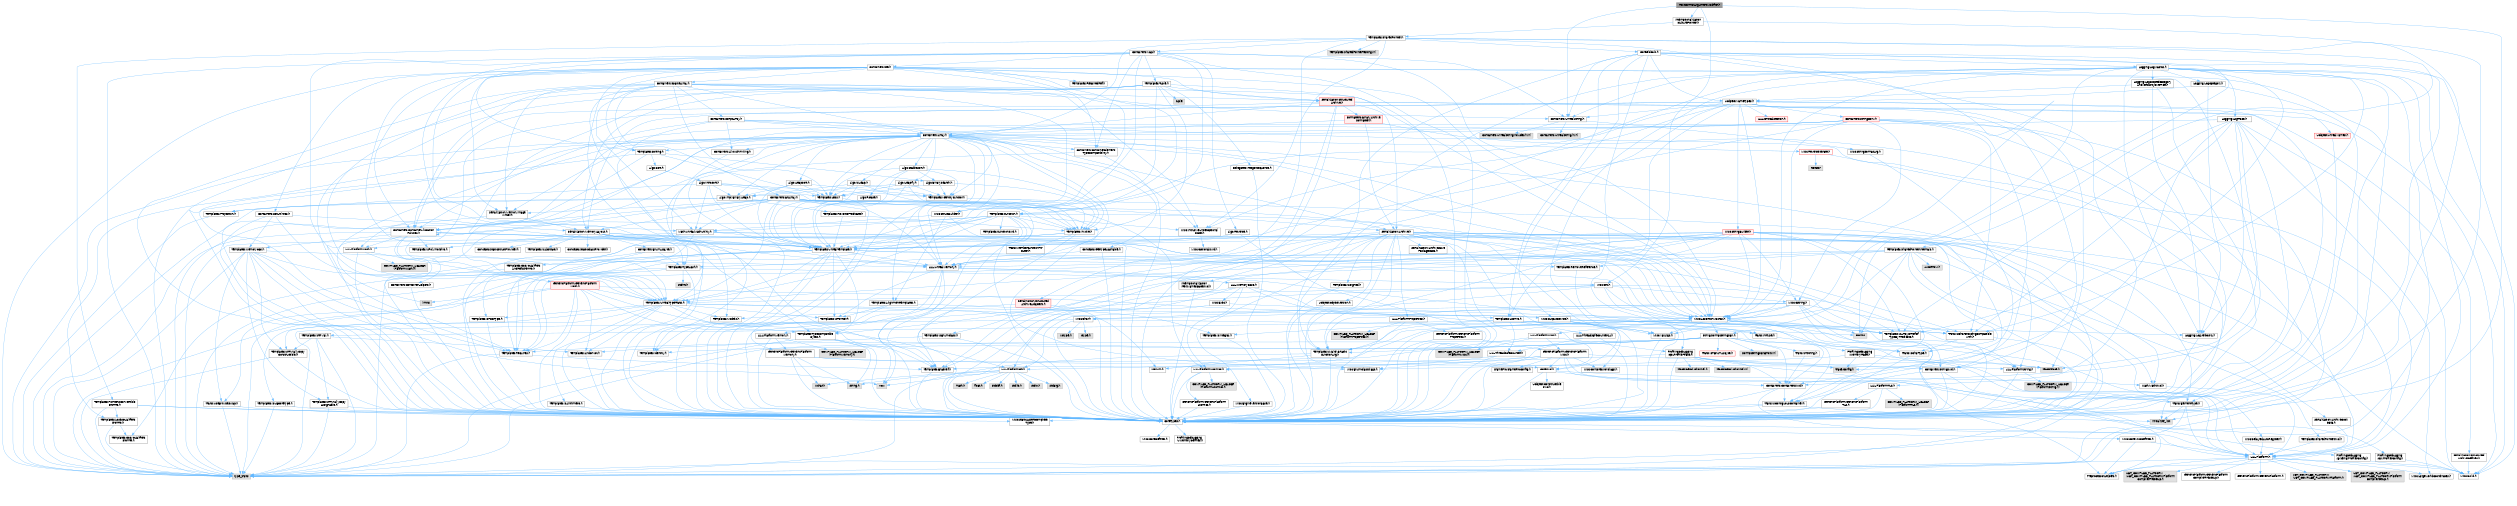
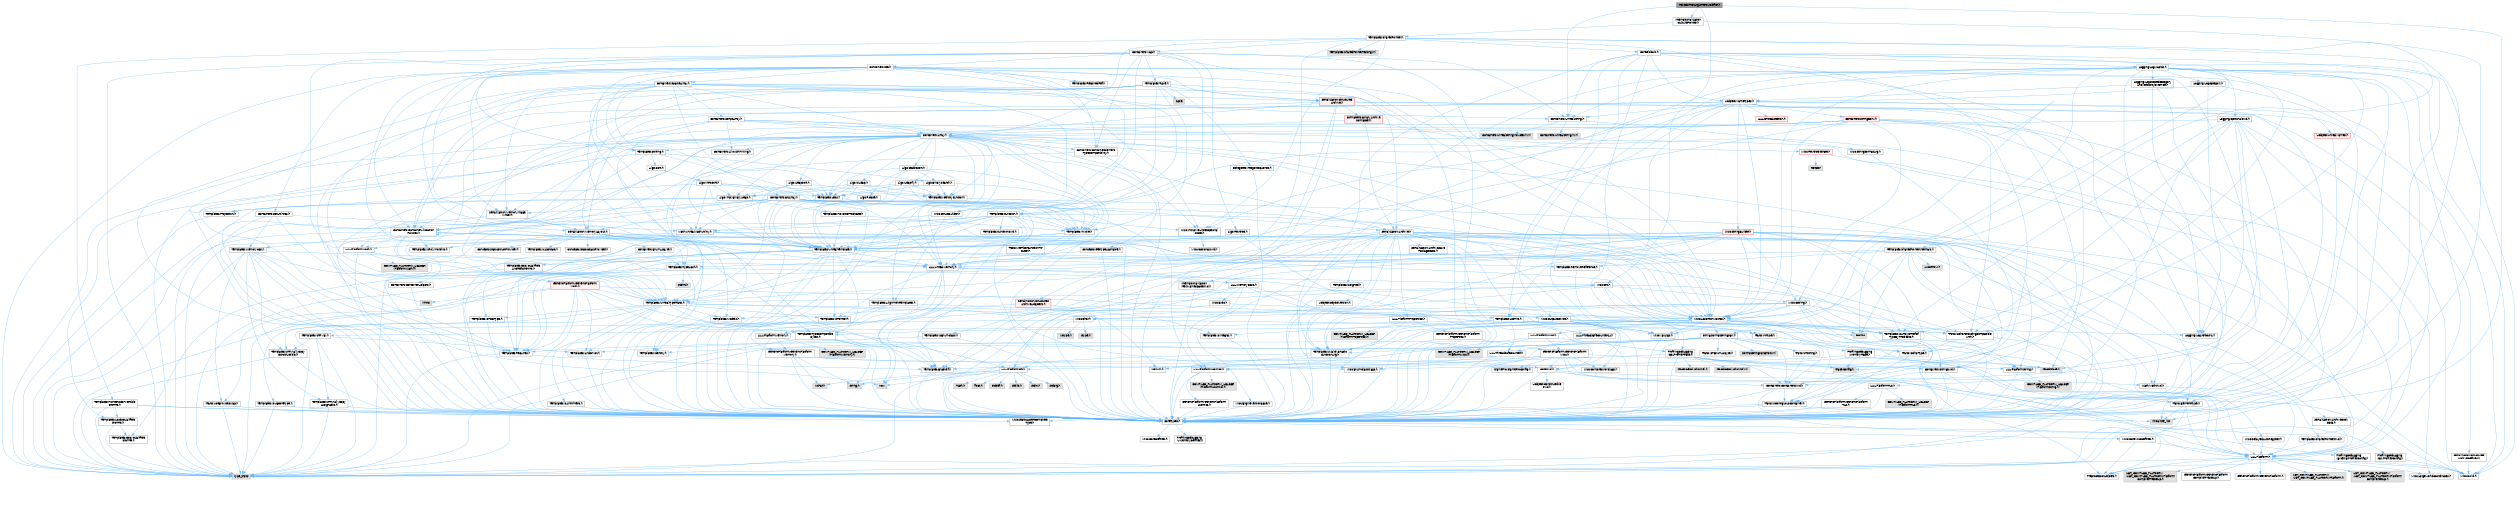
(2235, 119) -> (2235, 119)
(1359, 270) -> (1189, 329)
(1717, 354) -> (1717, 354)
none -> (2044, 394)
